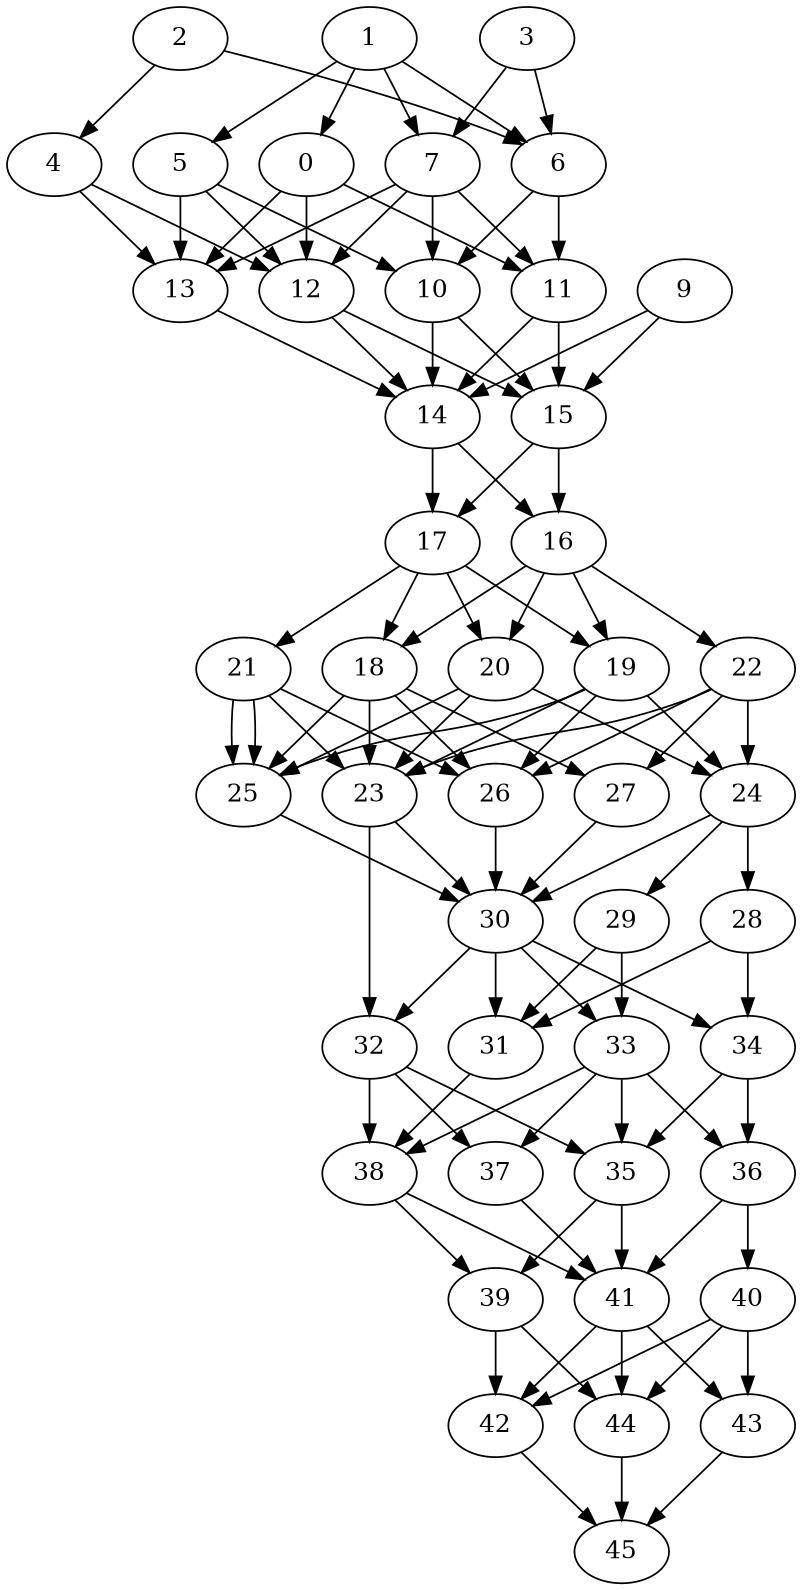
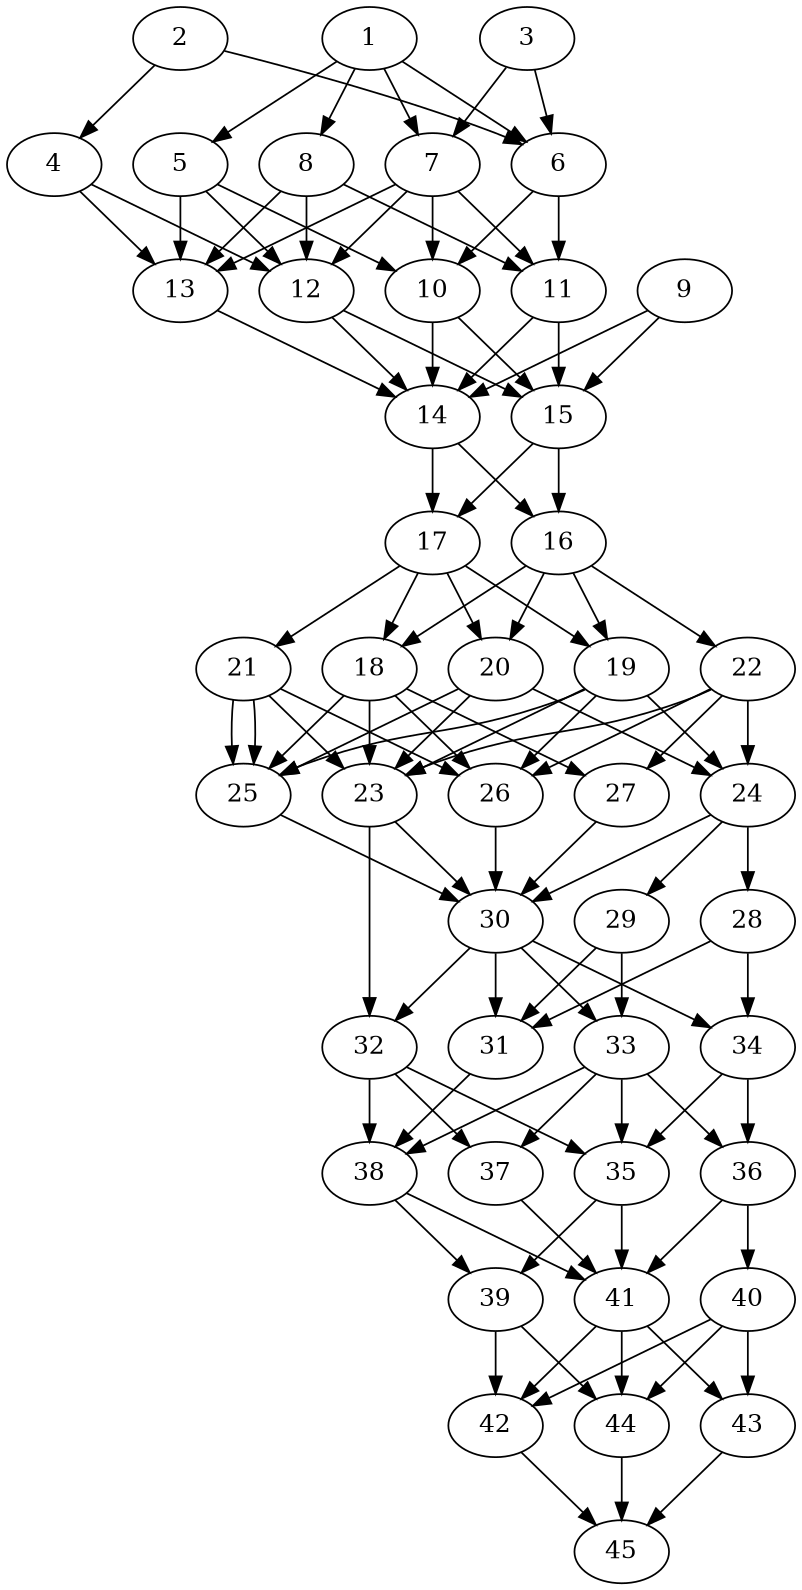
(306, 165) -> (306, 165)
